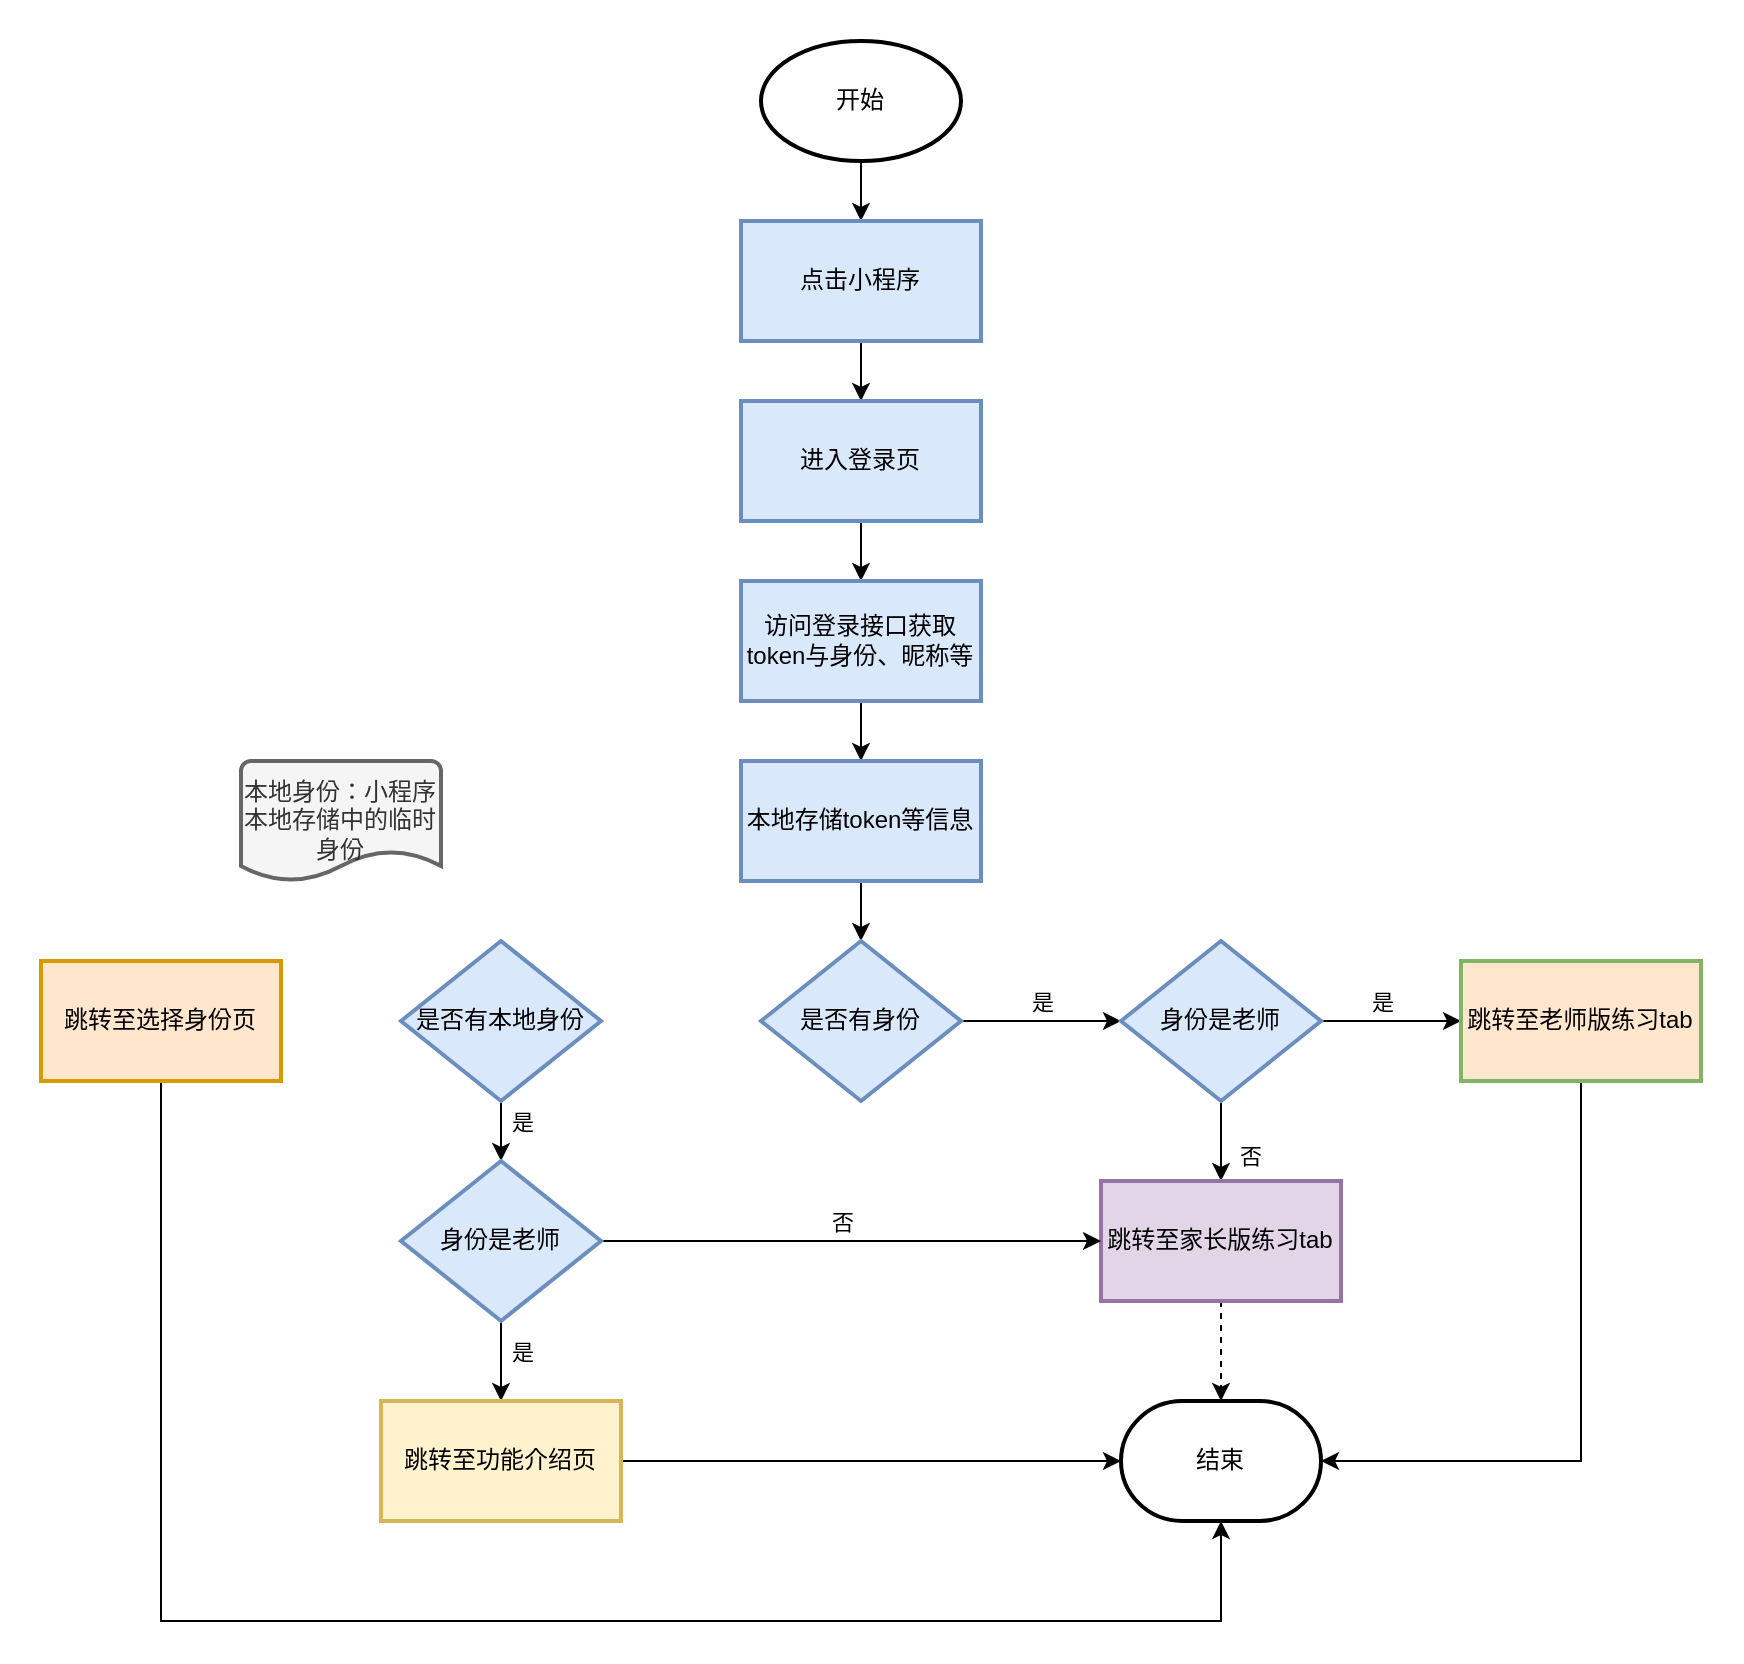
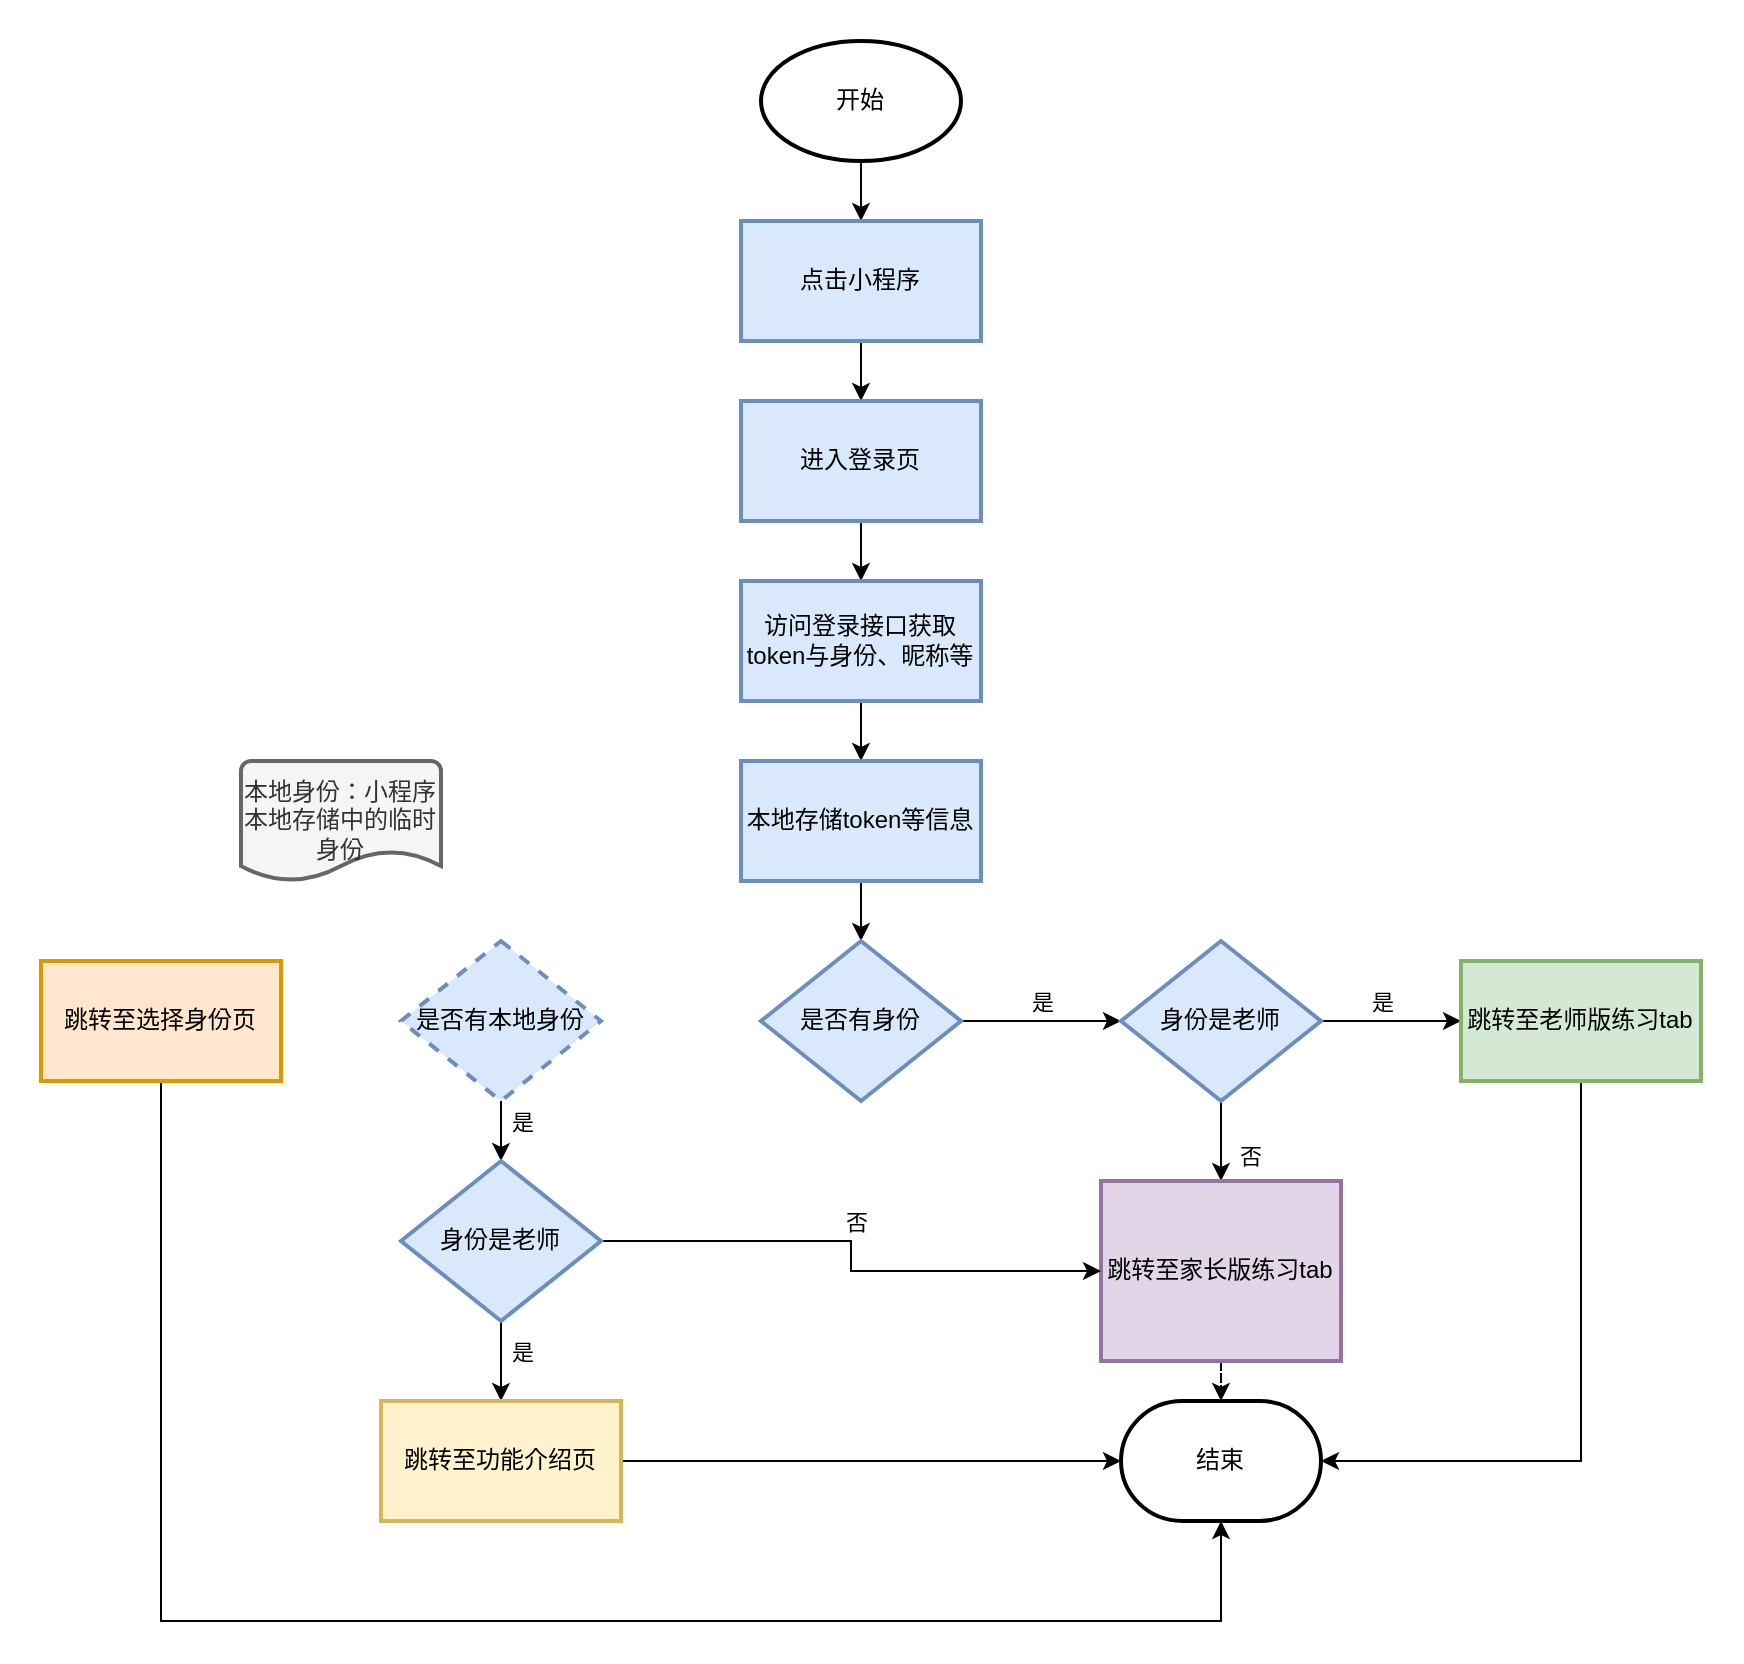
(501, 1021) -> (501, 1021)
(1581, 1021) -> (1581, 1021)
(1221, 1241) -> (1221, 1271)
